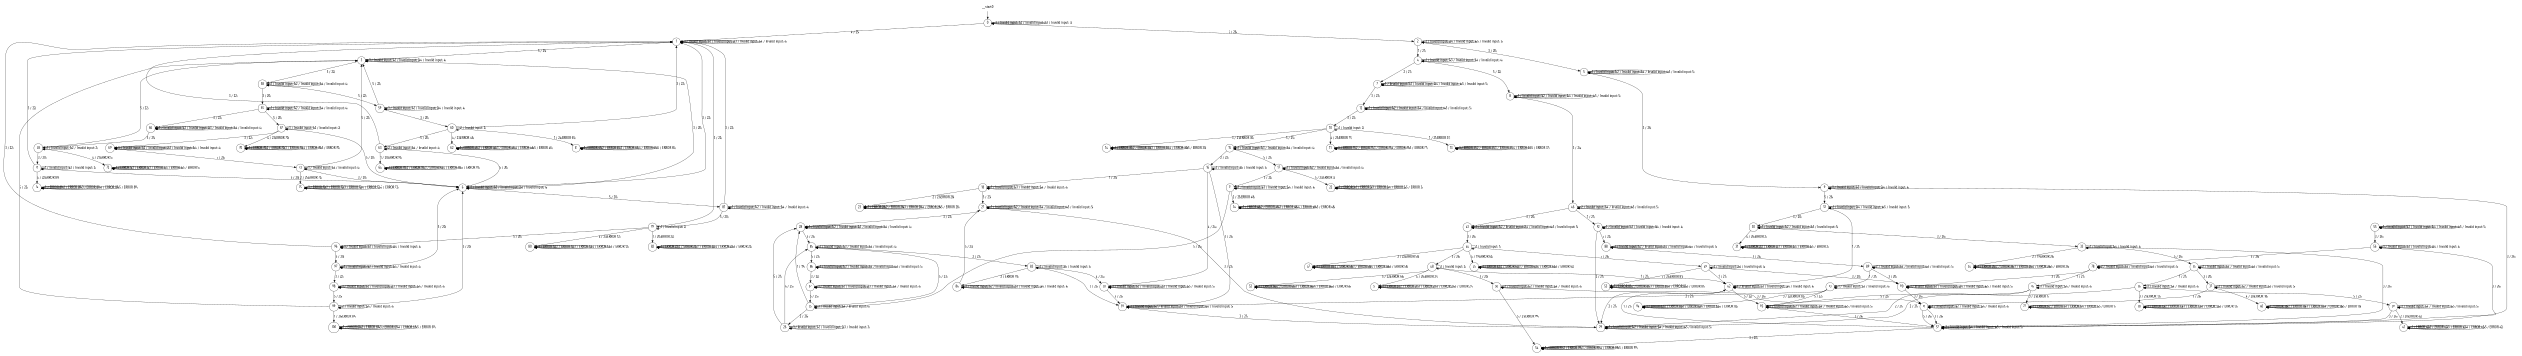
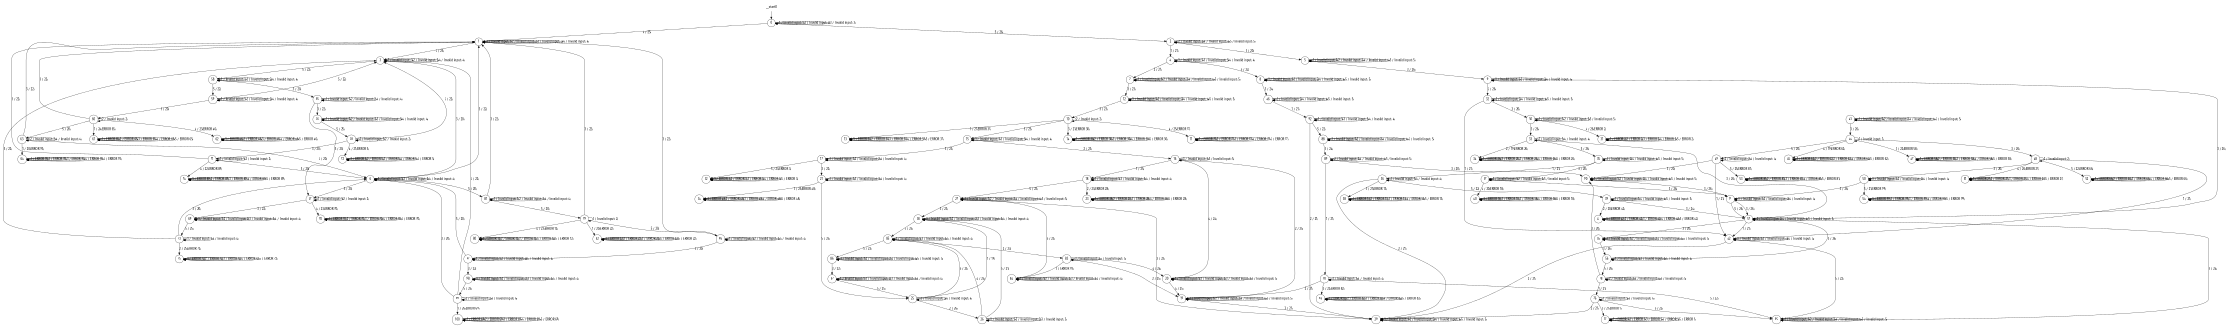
(367, 163) -> (341, 189)
(1521, 217) -> none
(1738, 338) -> (1675, 229)
